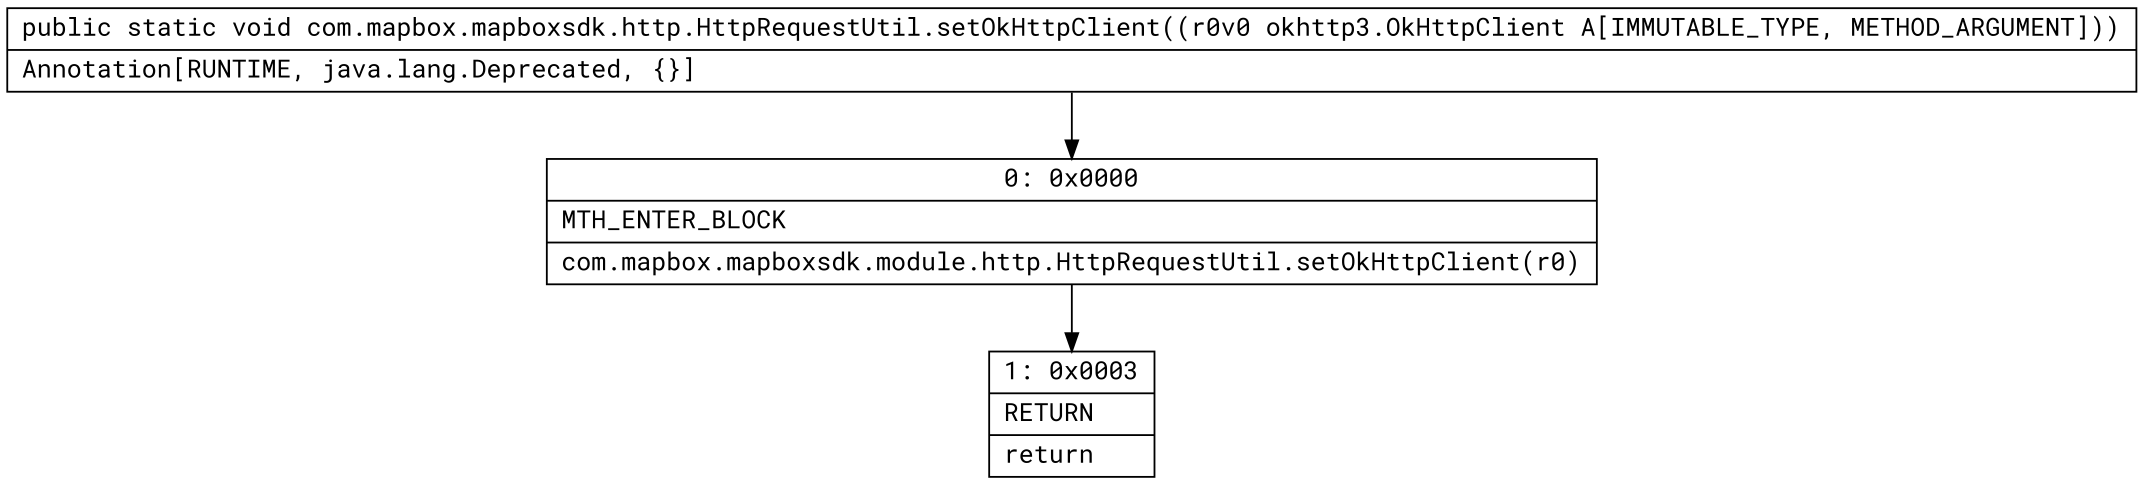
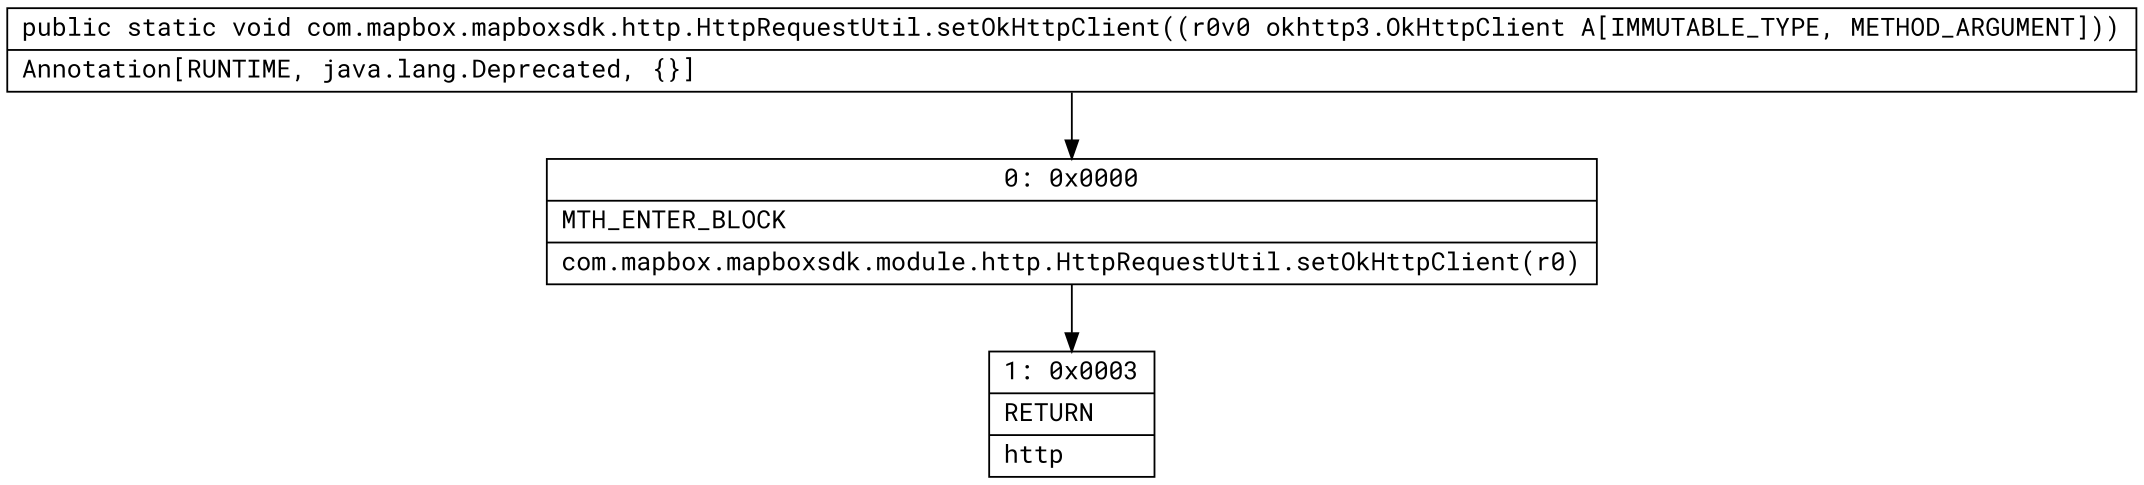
(1049, 455) -> (1035, 455)
